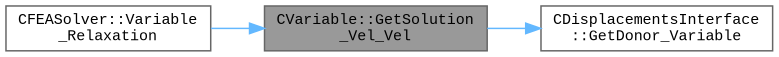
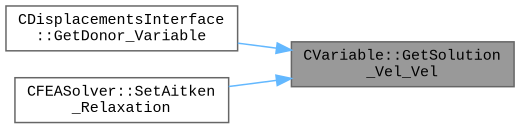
(108, 28) -> (122, 100)
(506, 28) -> (257, 46)
